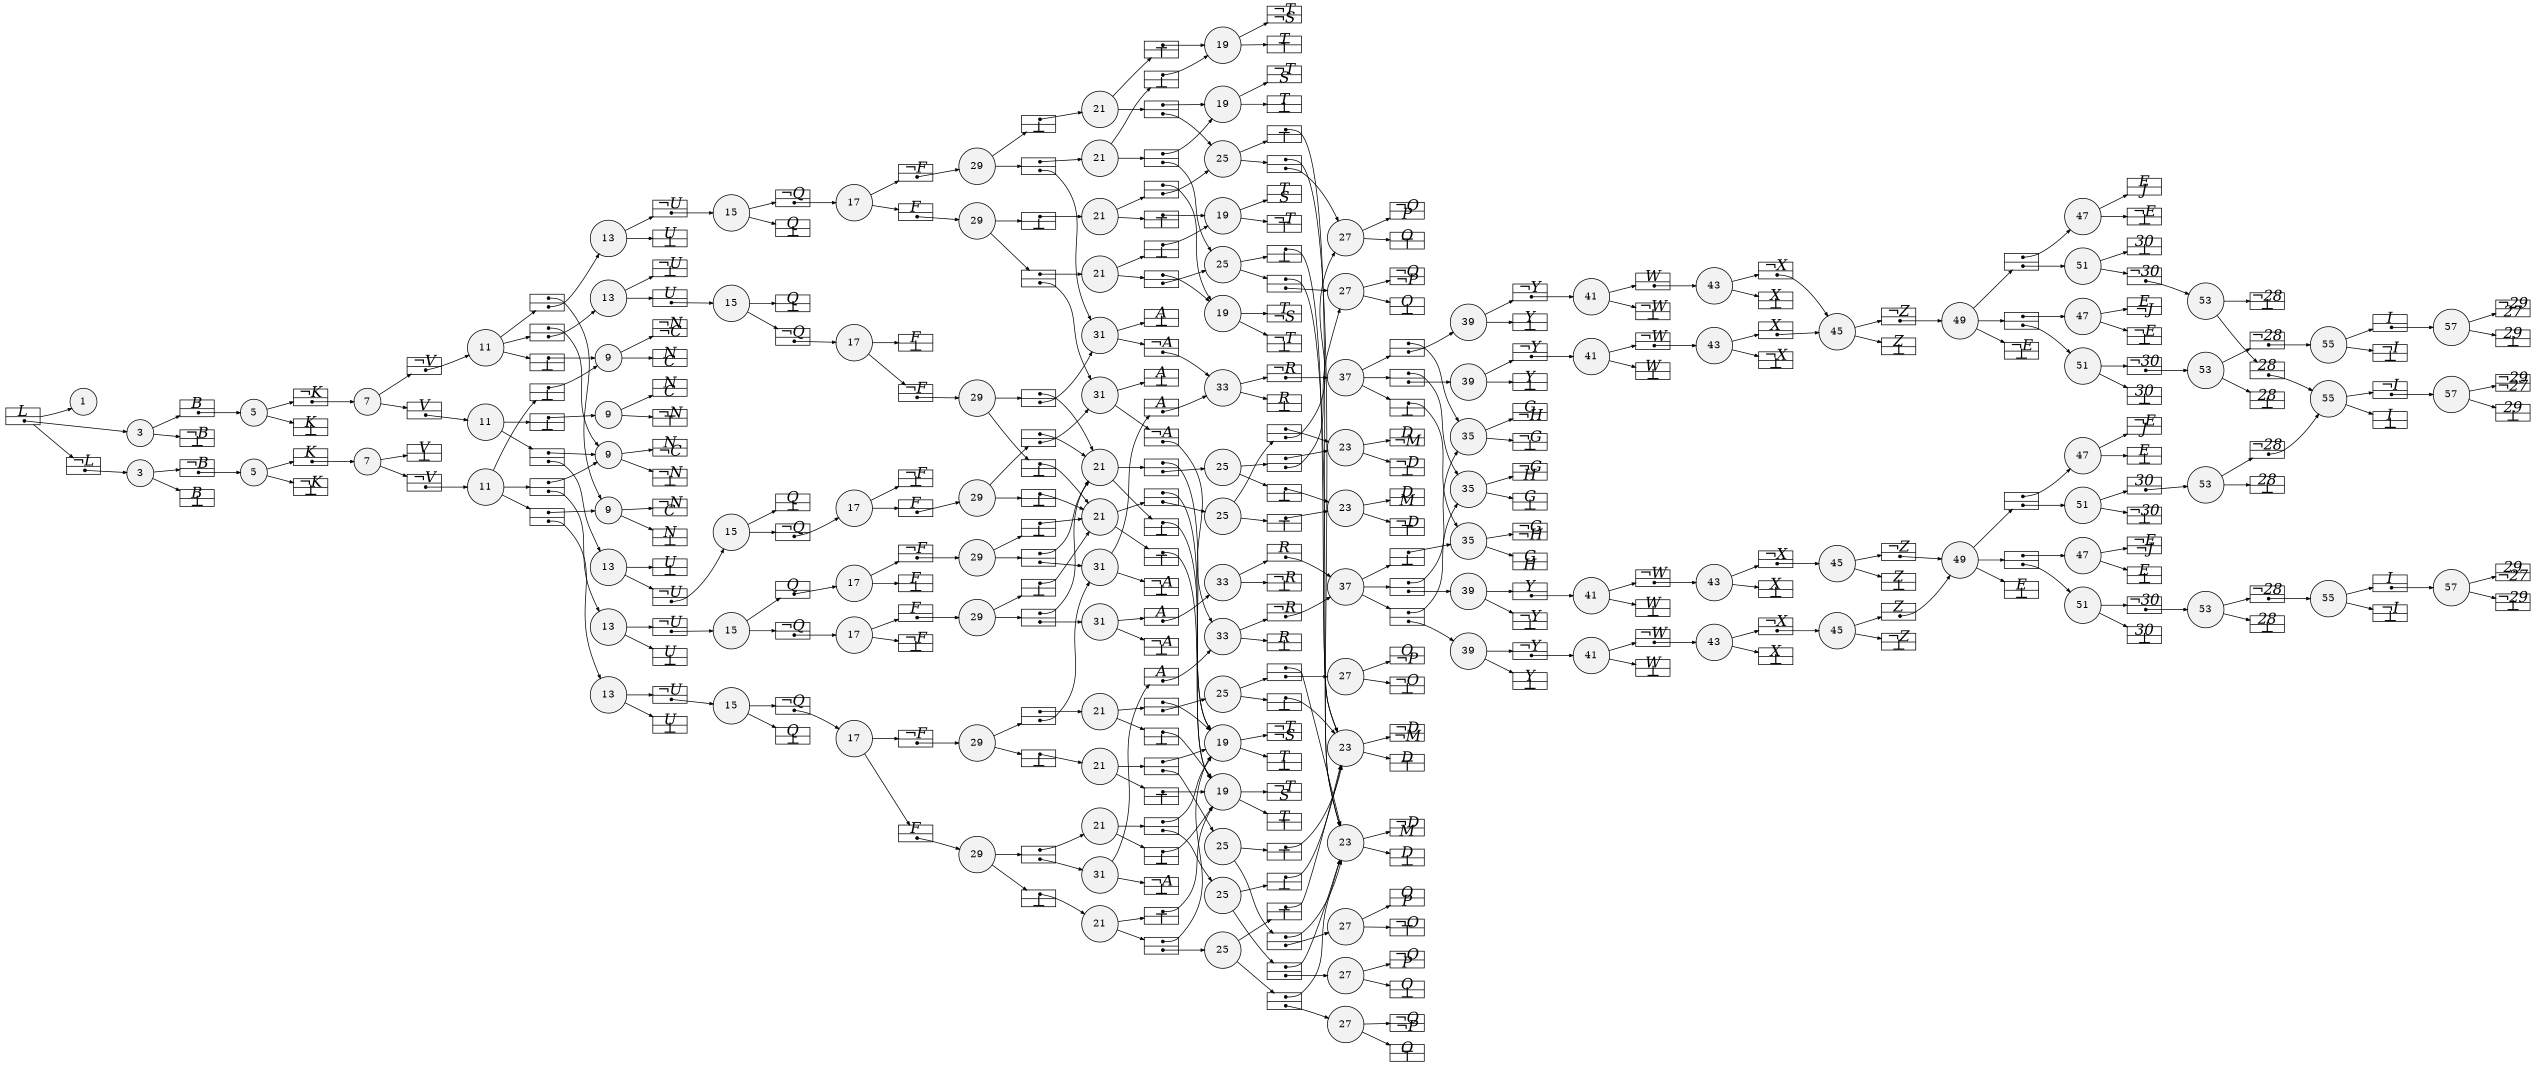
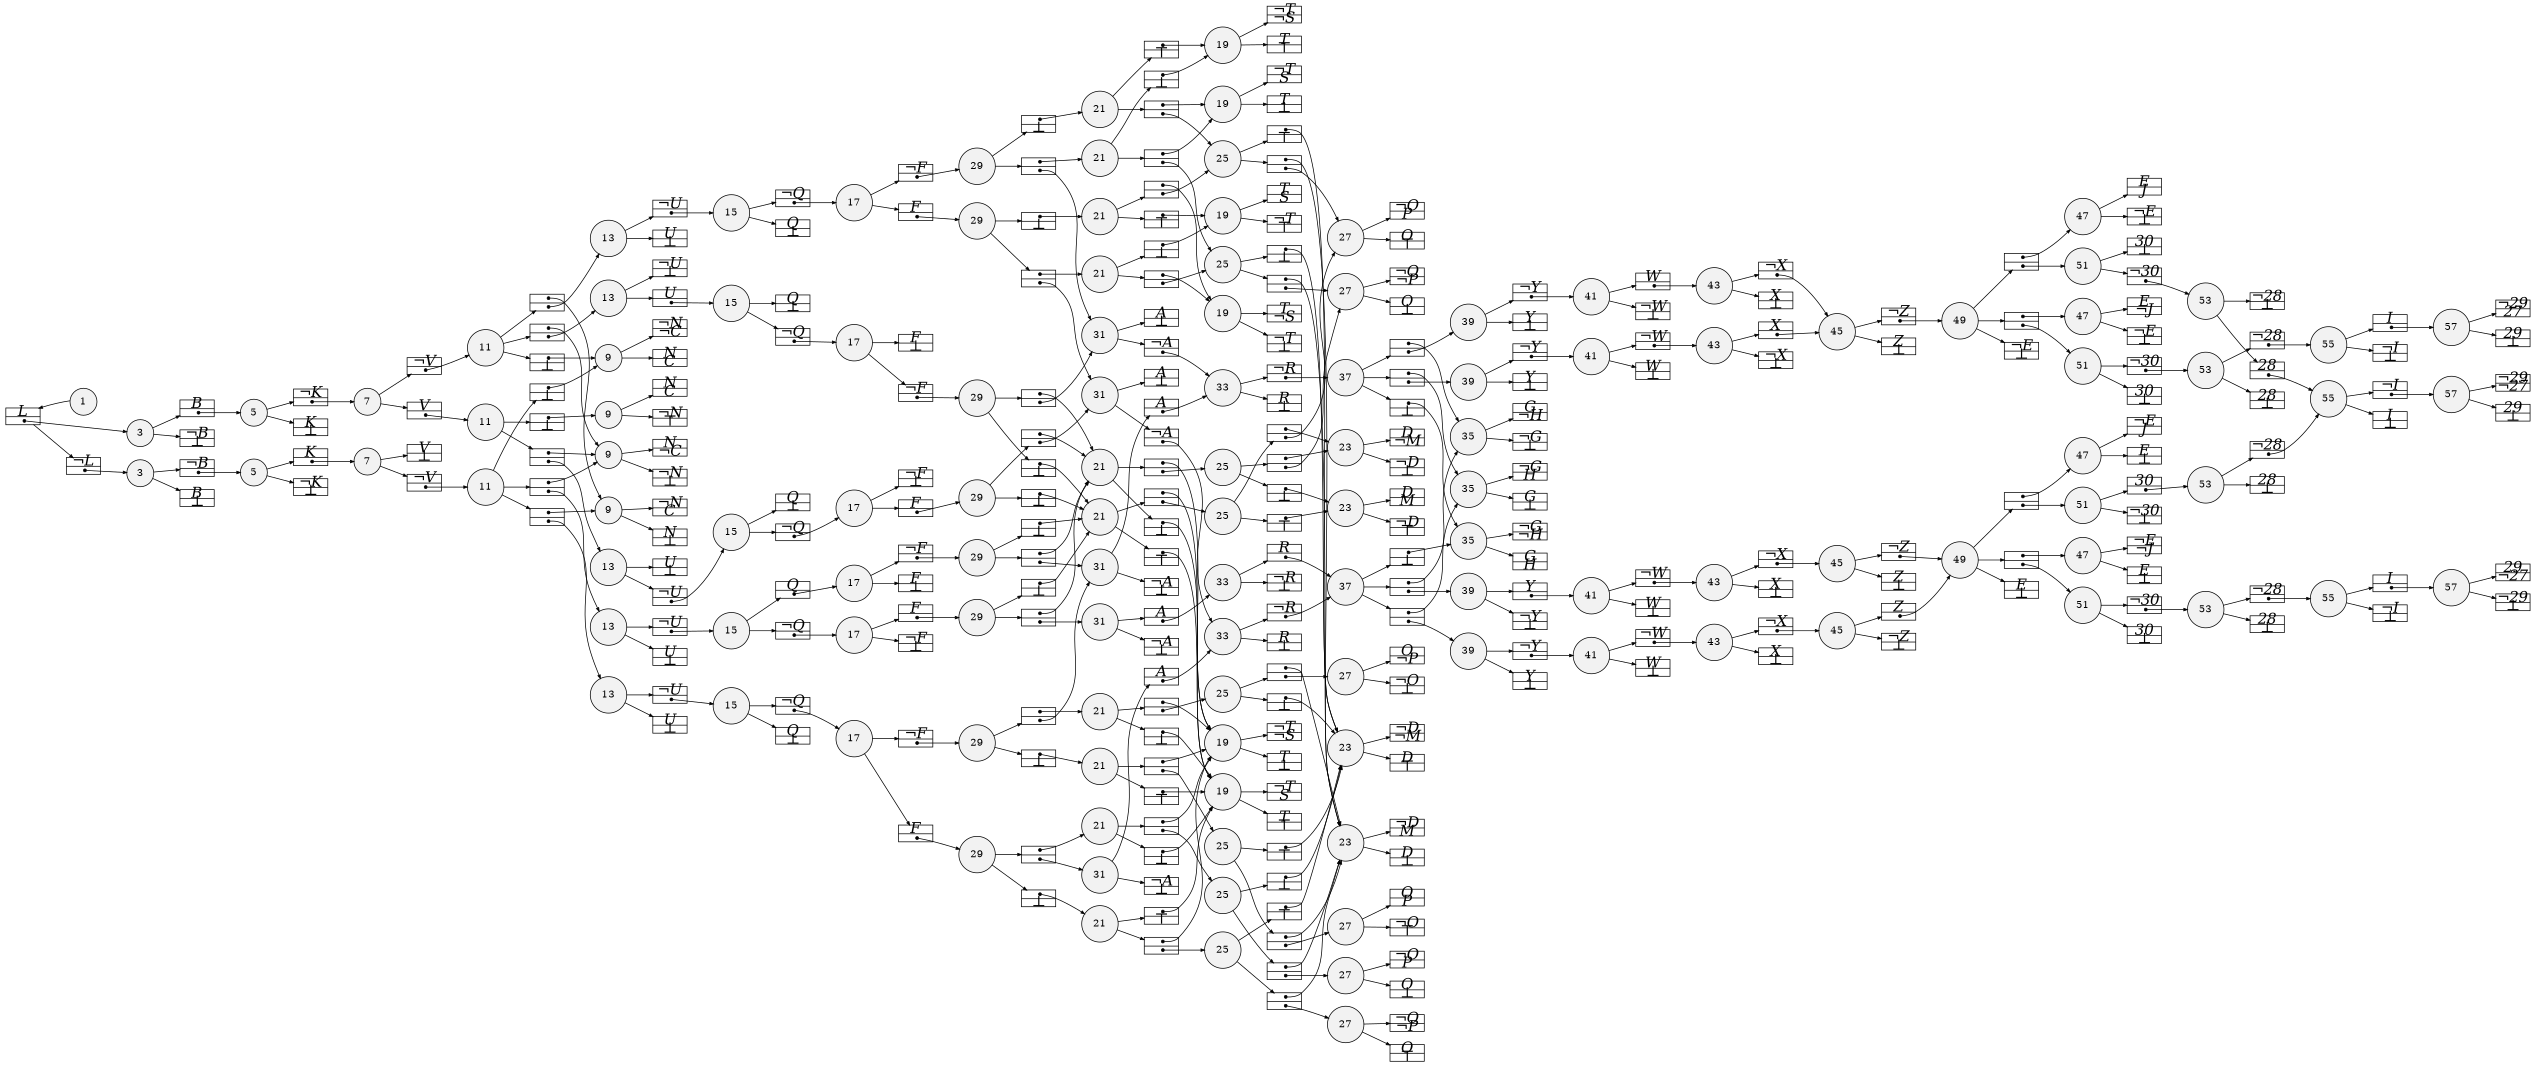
(54, 414) -> (56, 403)
